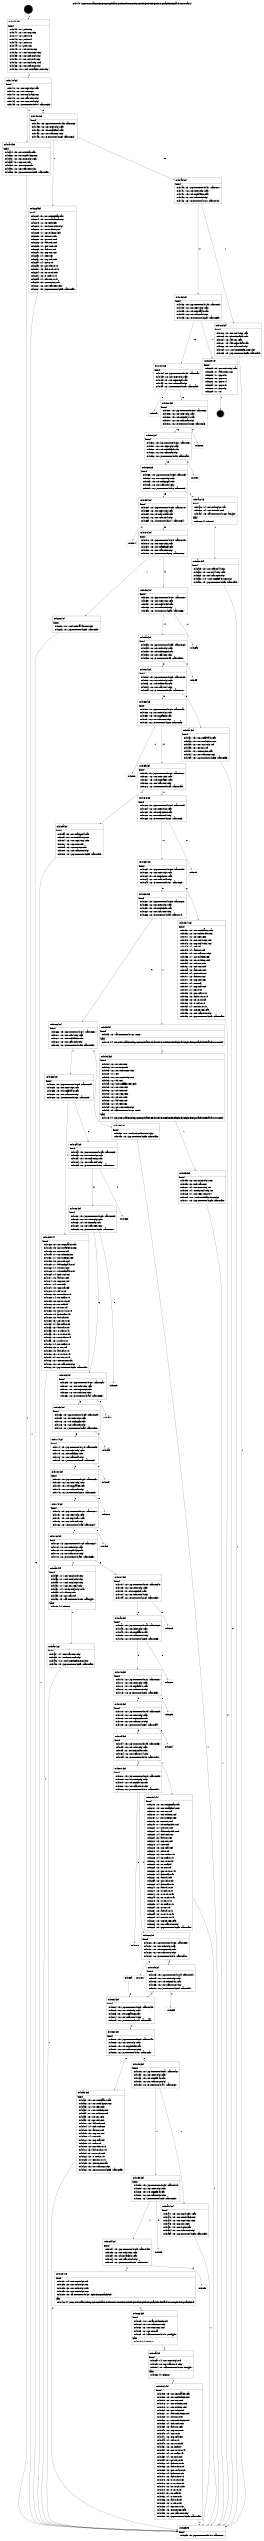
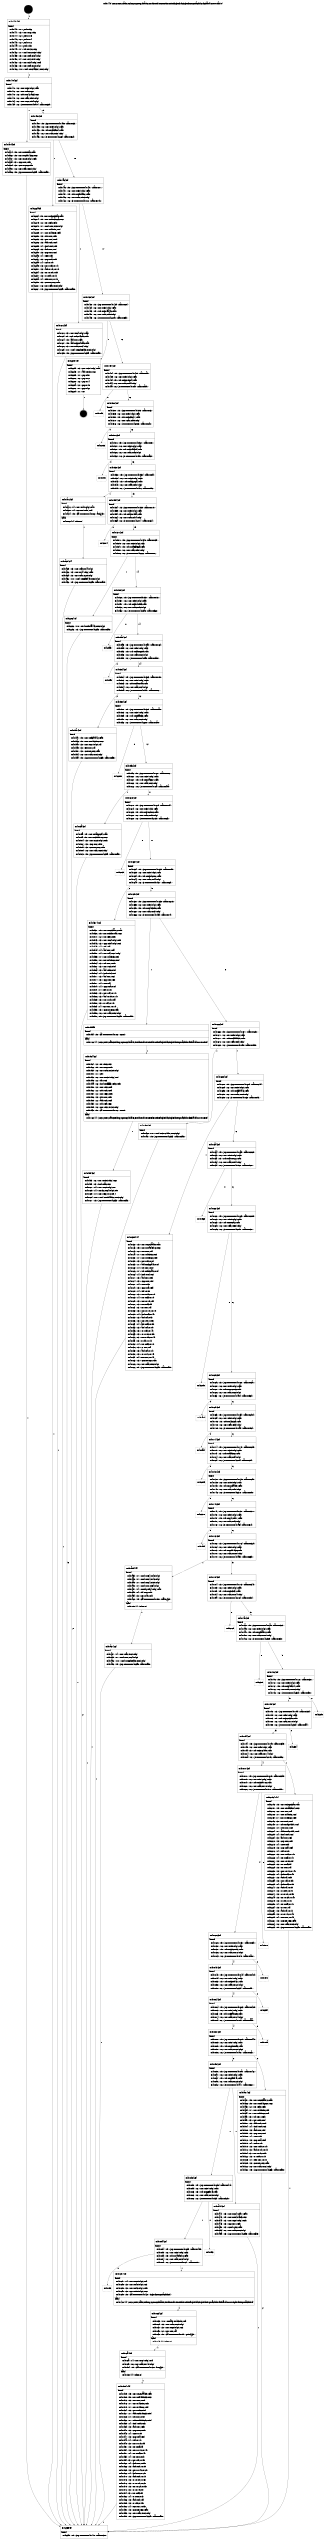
(163, 664) -> (140, 664)
(129, 1989) -> (259, 2030)
